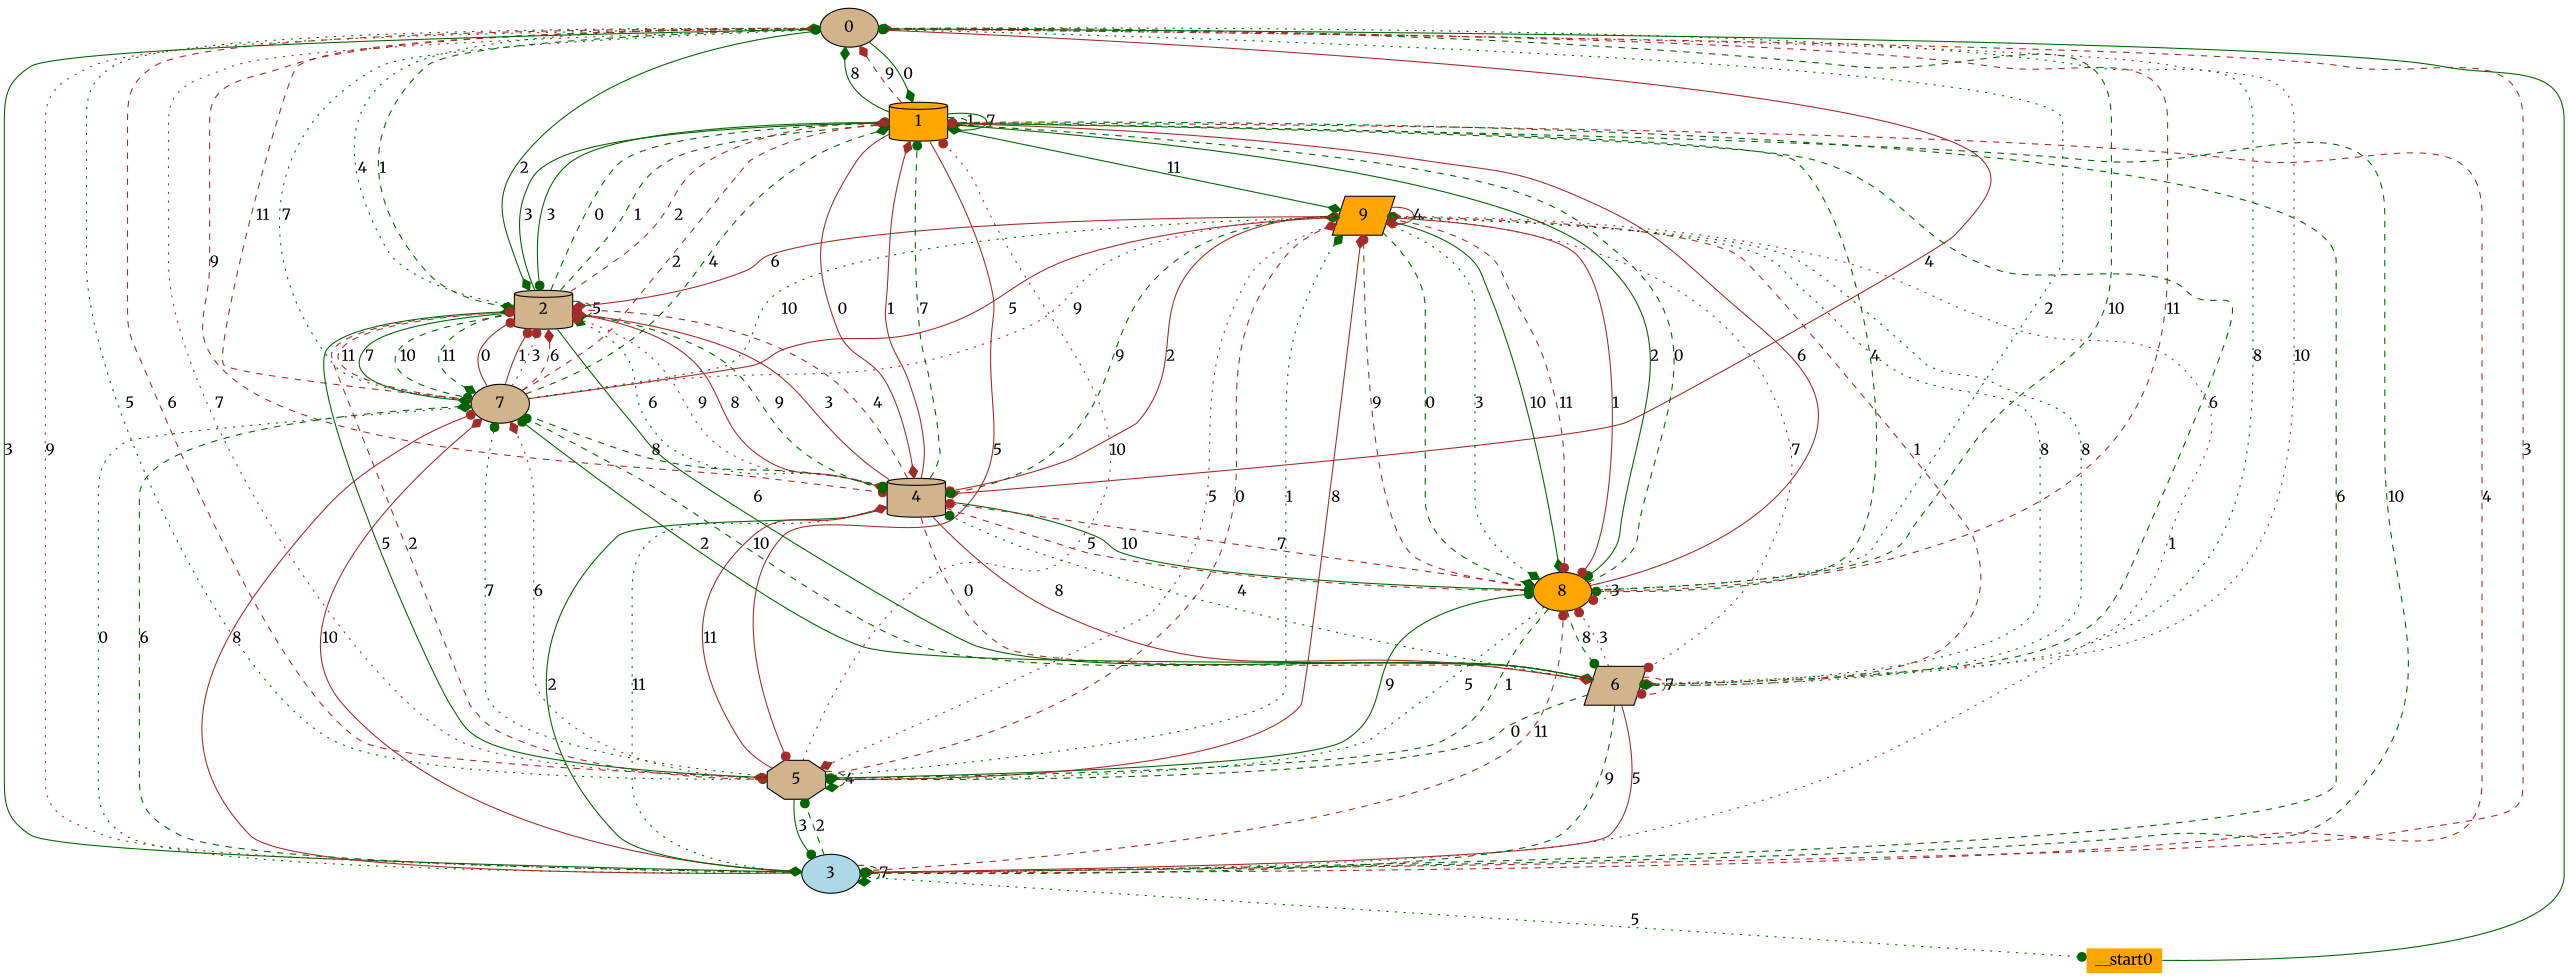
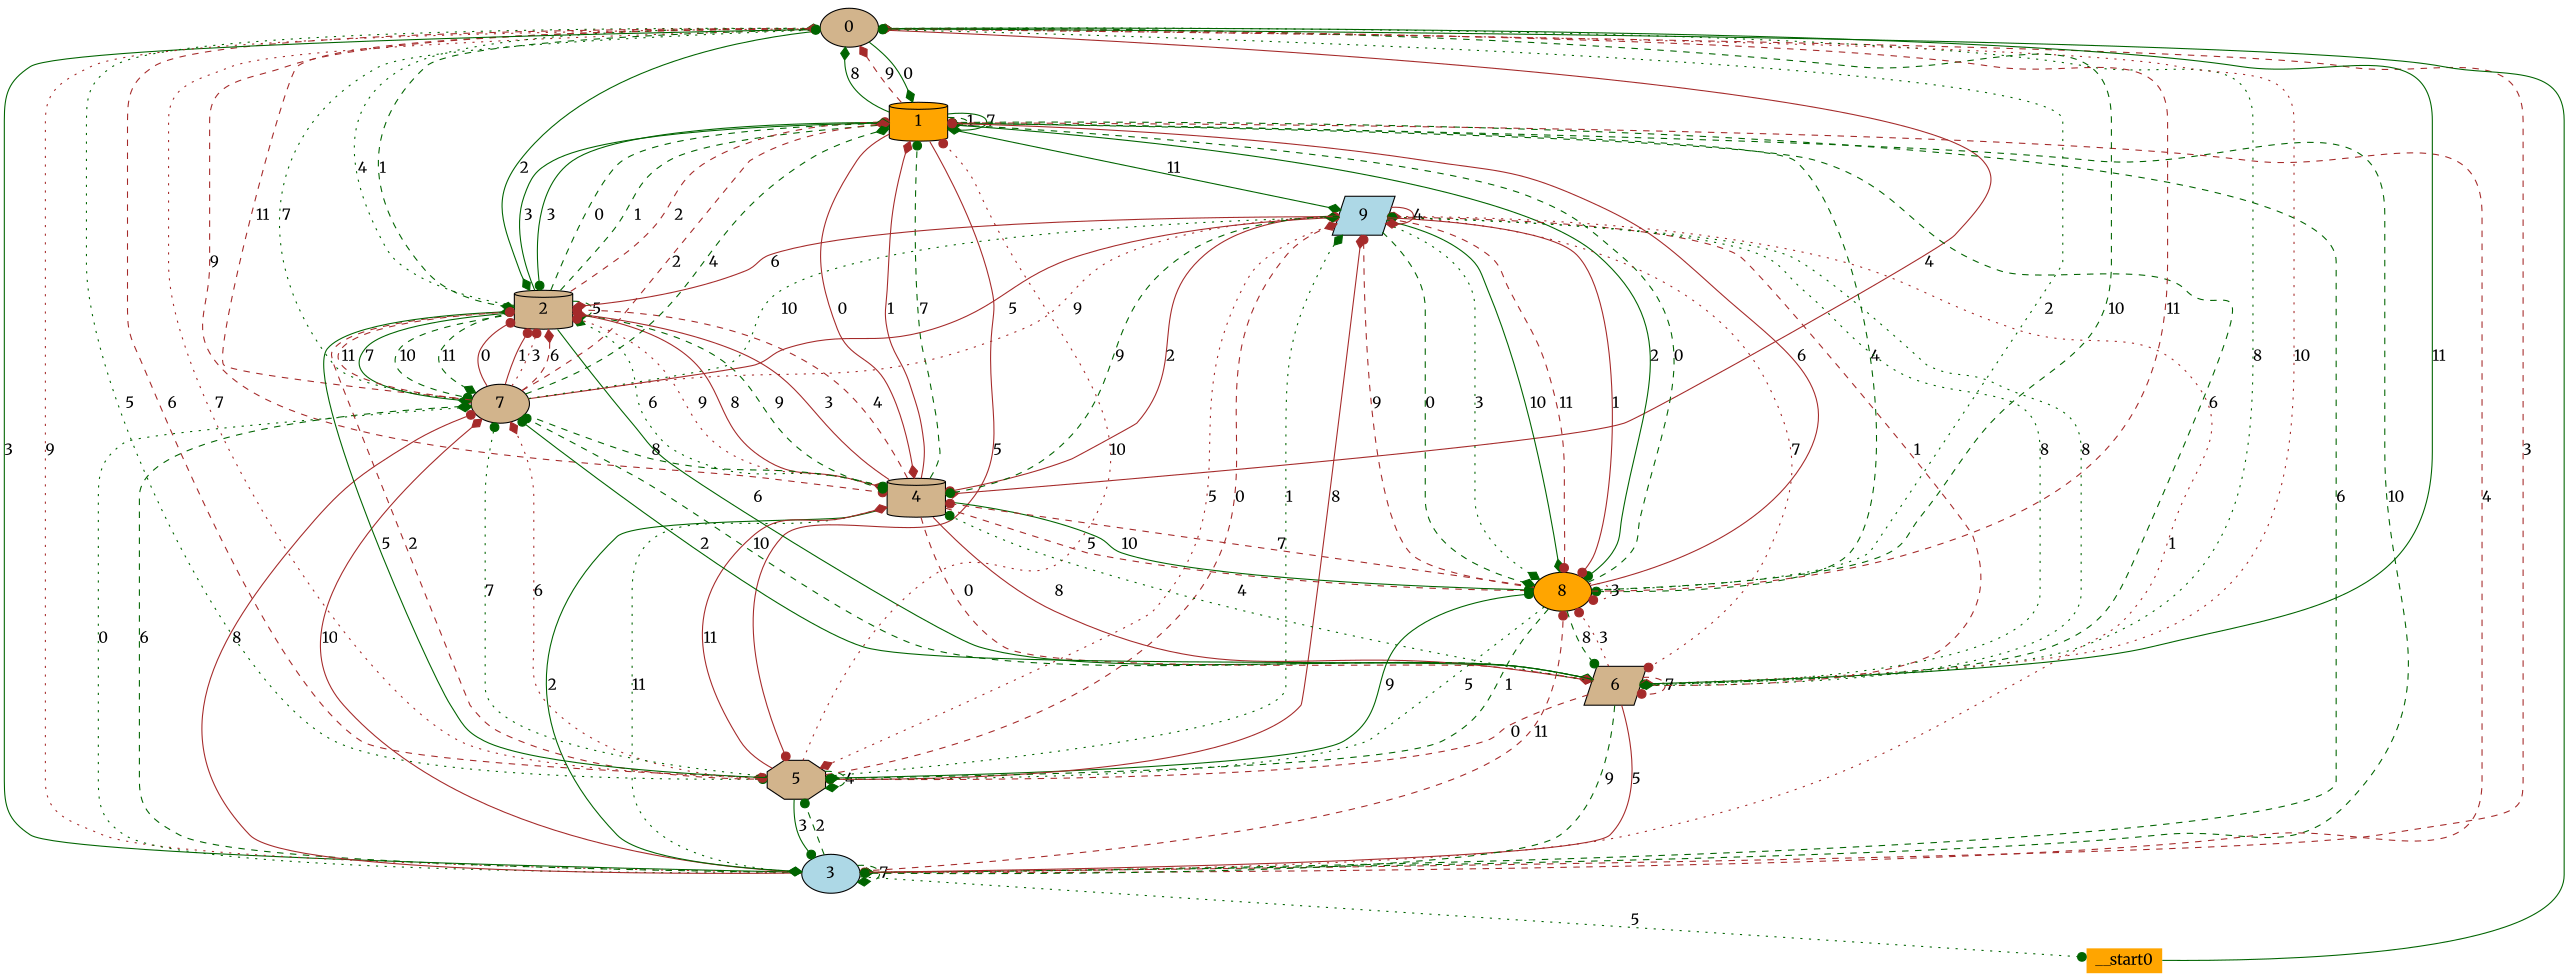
none -> (2289, 69)
(1364, 216) -> (1364, 216)
(1218, 773) -> (1218, 773)
